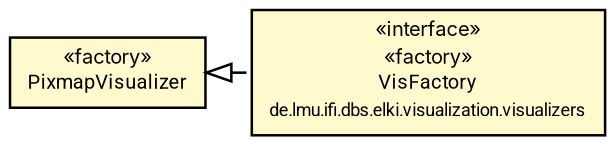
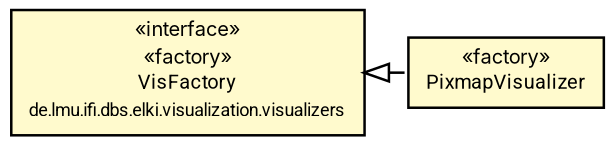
(241, 73) -> (399, 73)
